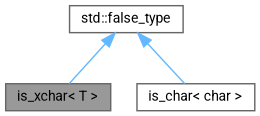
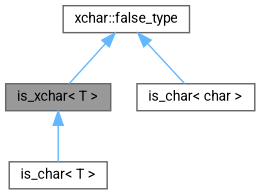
(126, 19) -> (126, 19)
none -> (58, 175)
